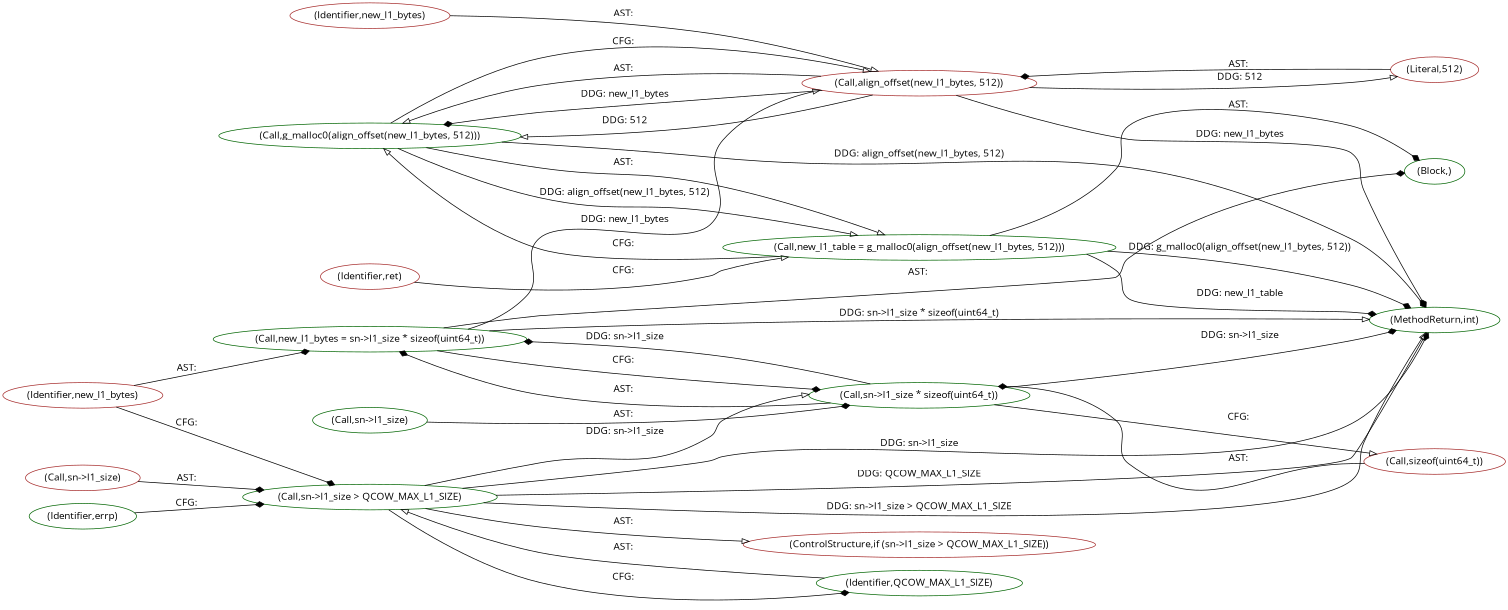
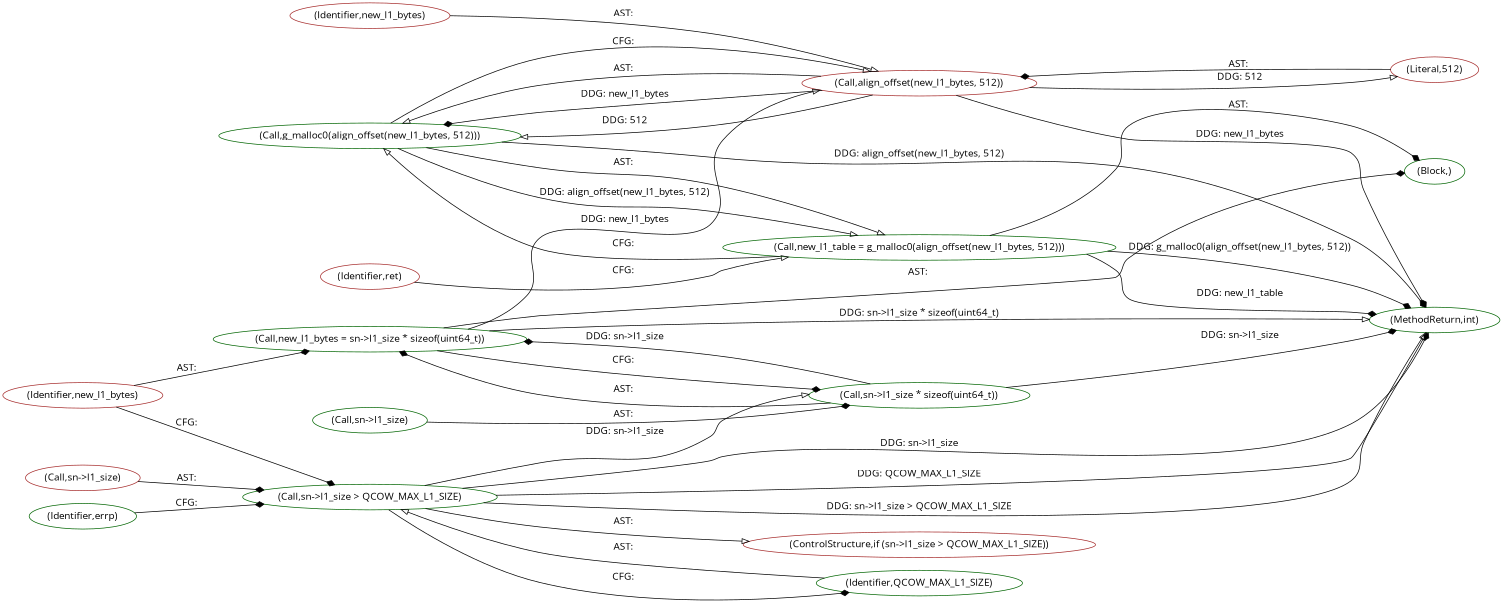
(1435, 462) -> none
